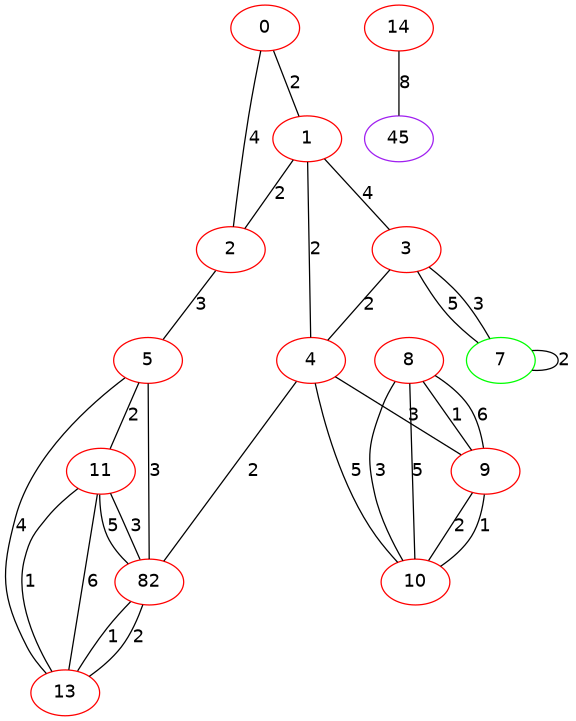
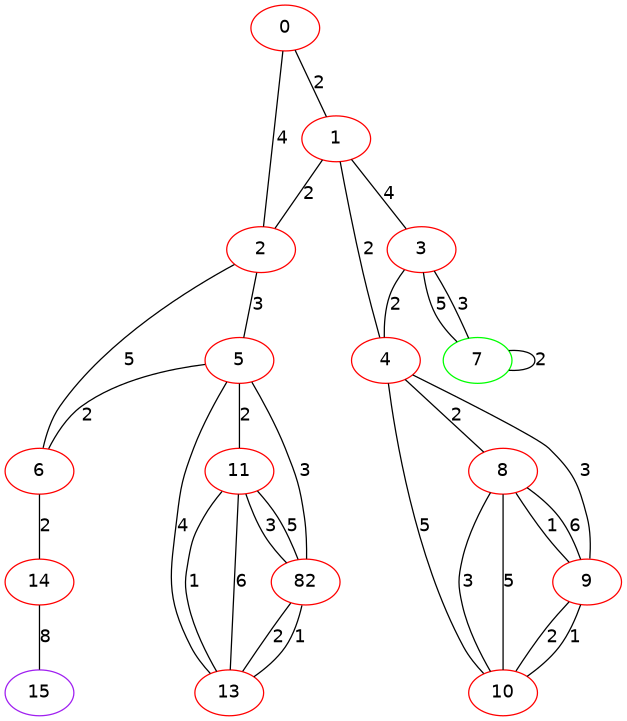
(399, 139) -> (39, 693)
none -> (39, 471)
(230, 471) -> (444, 416)
